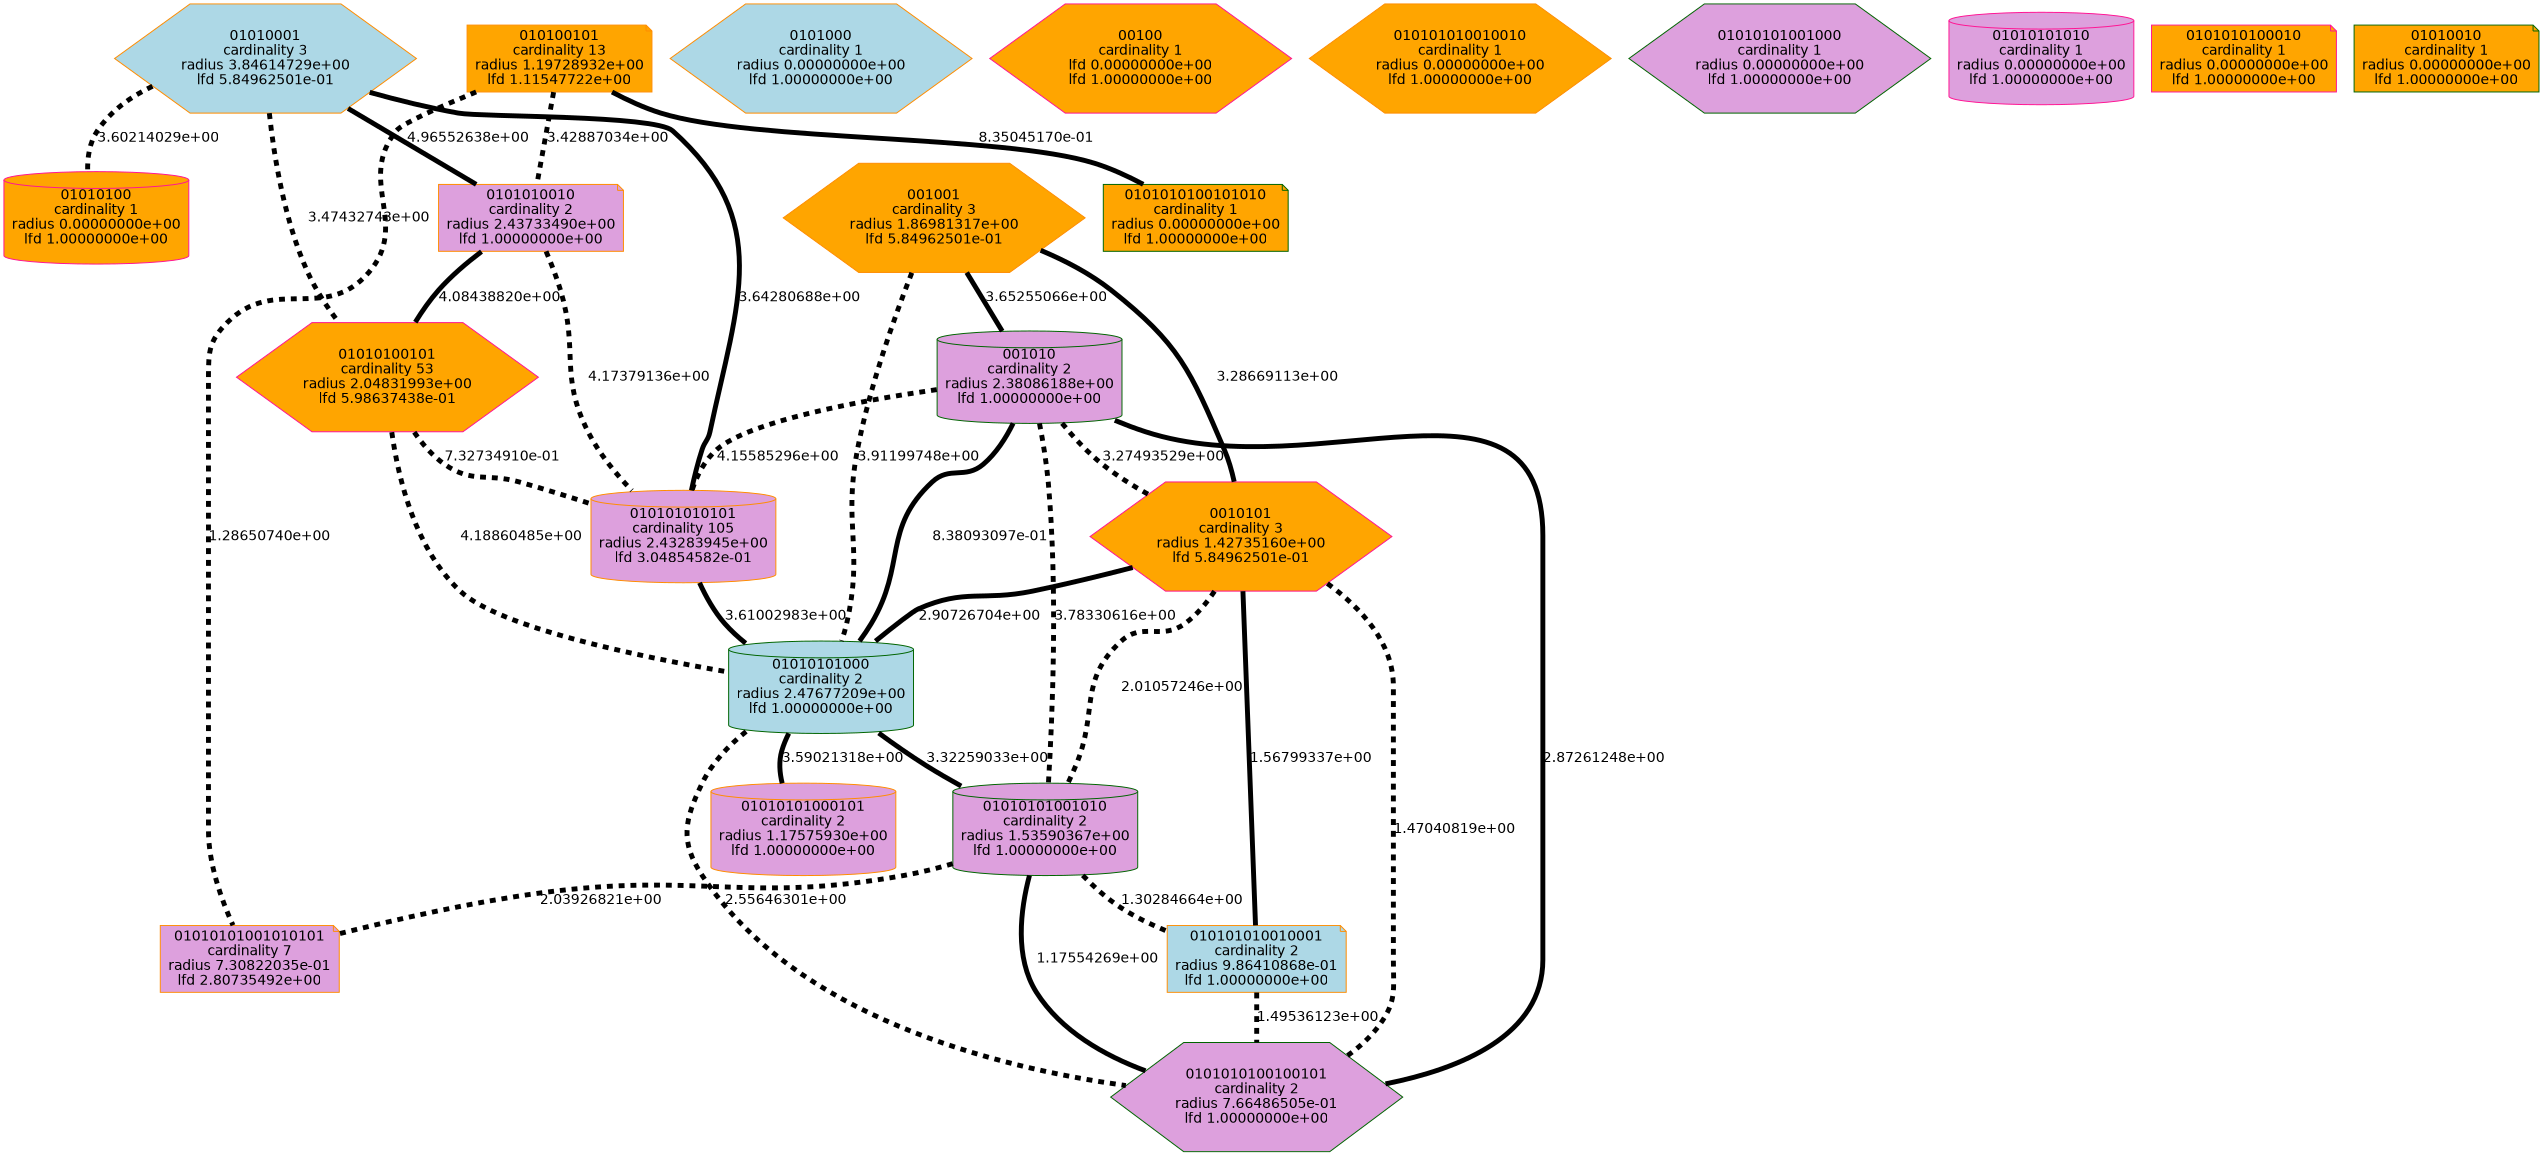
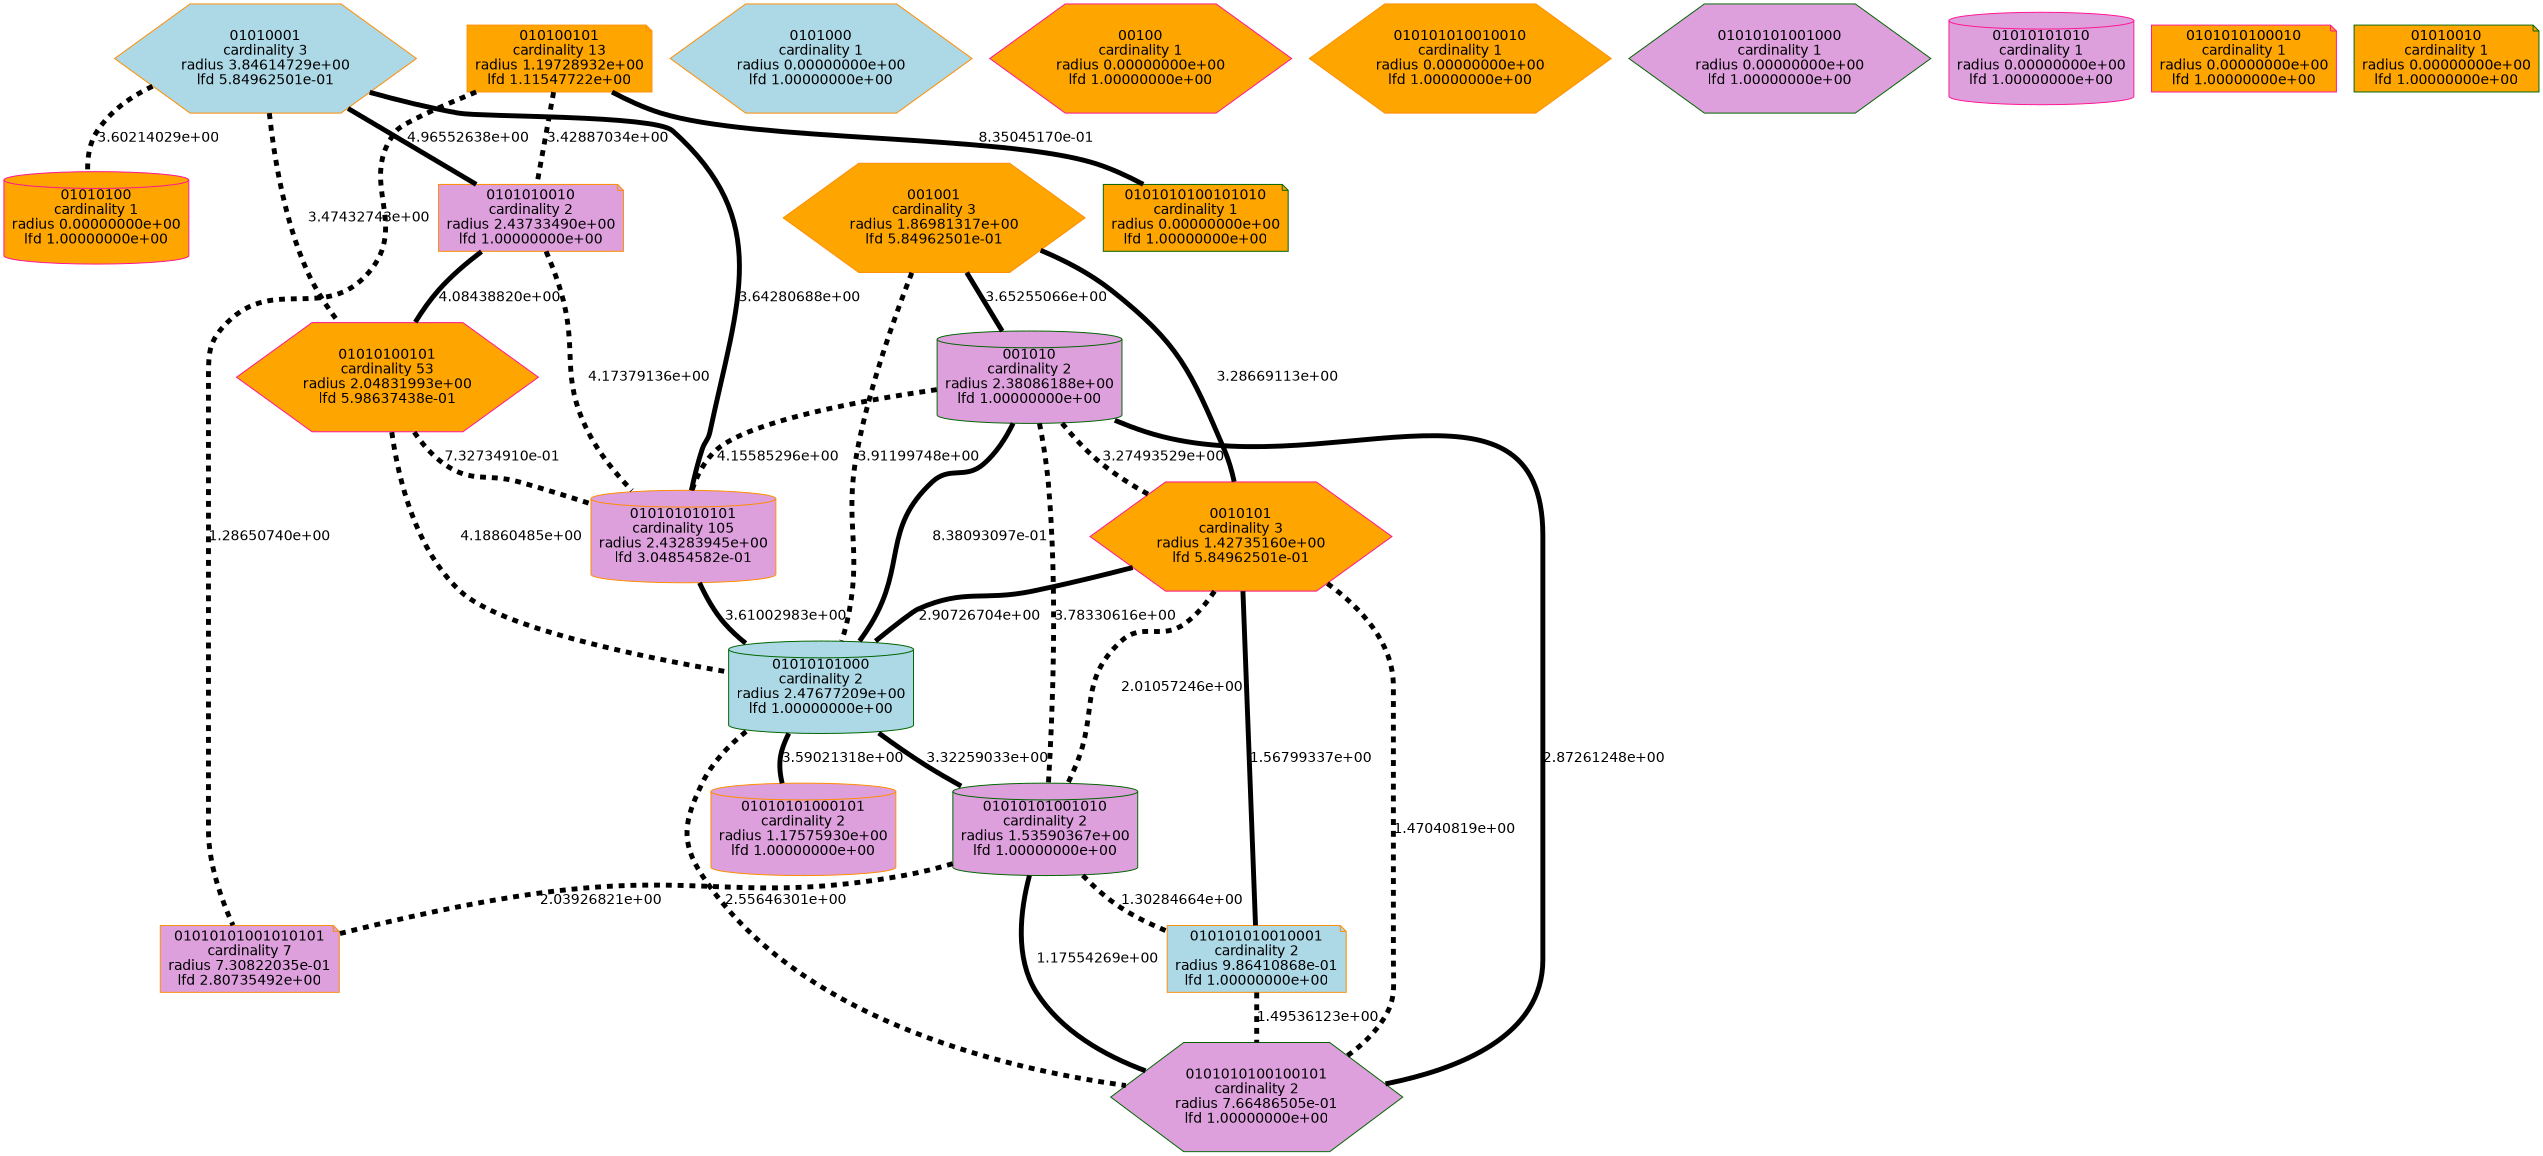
(1141, 59) -> (1141, 59)
